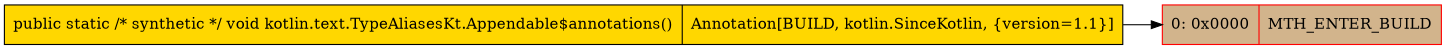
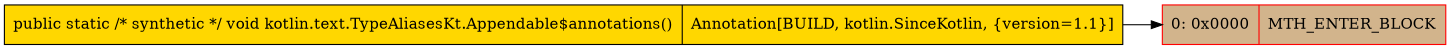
(1350, 24) -> (1352, 24)
